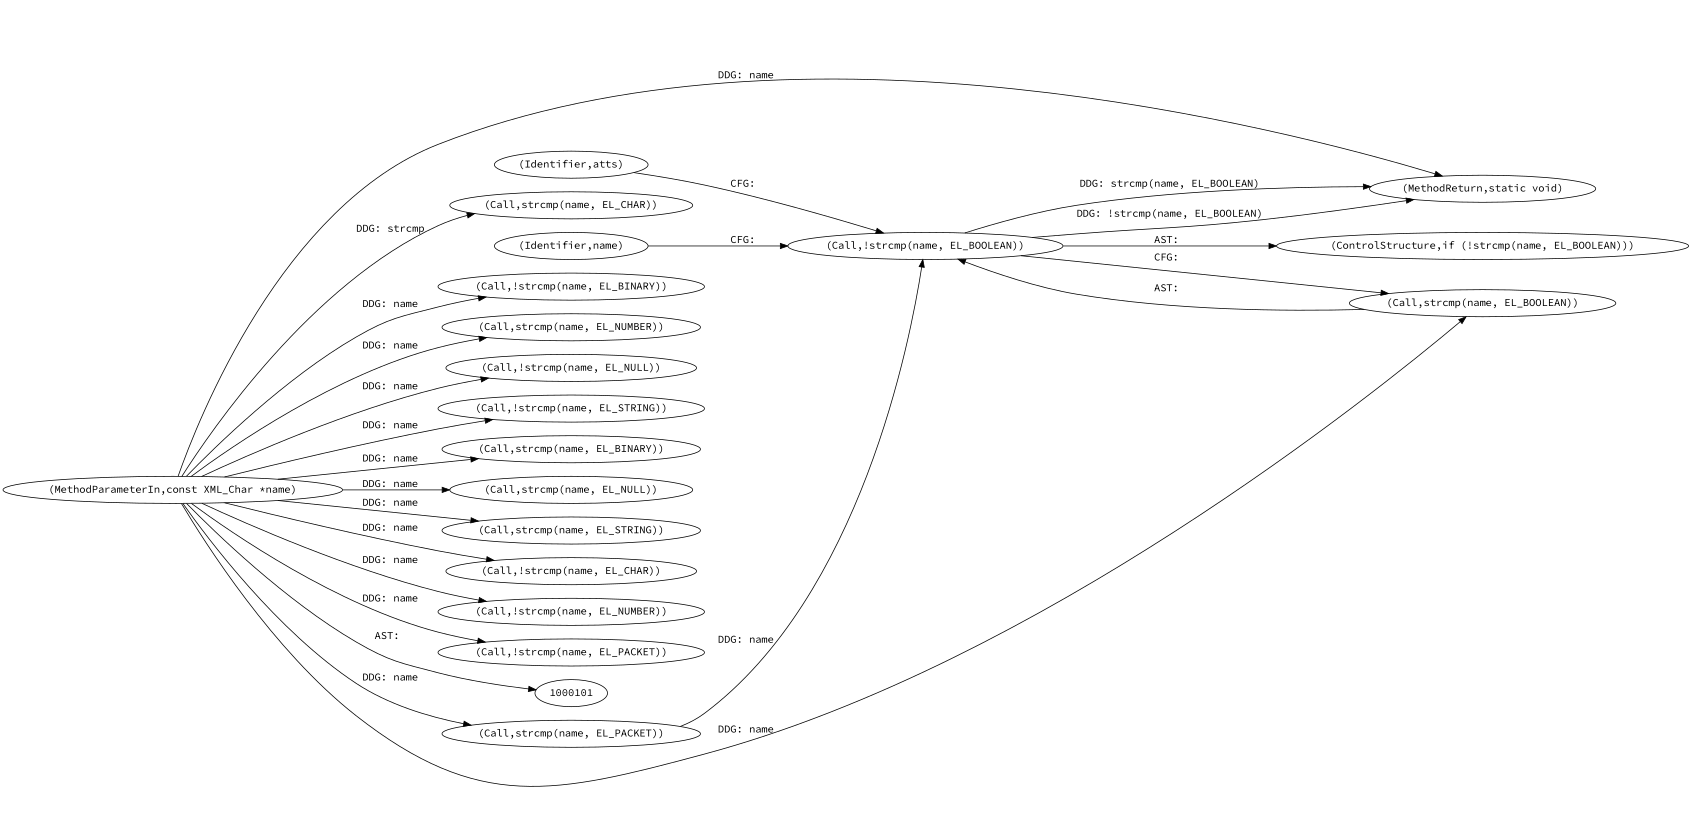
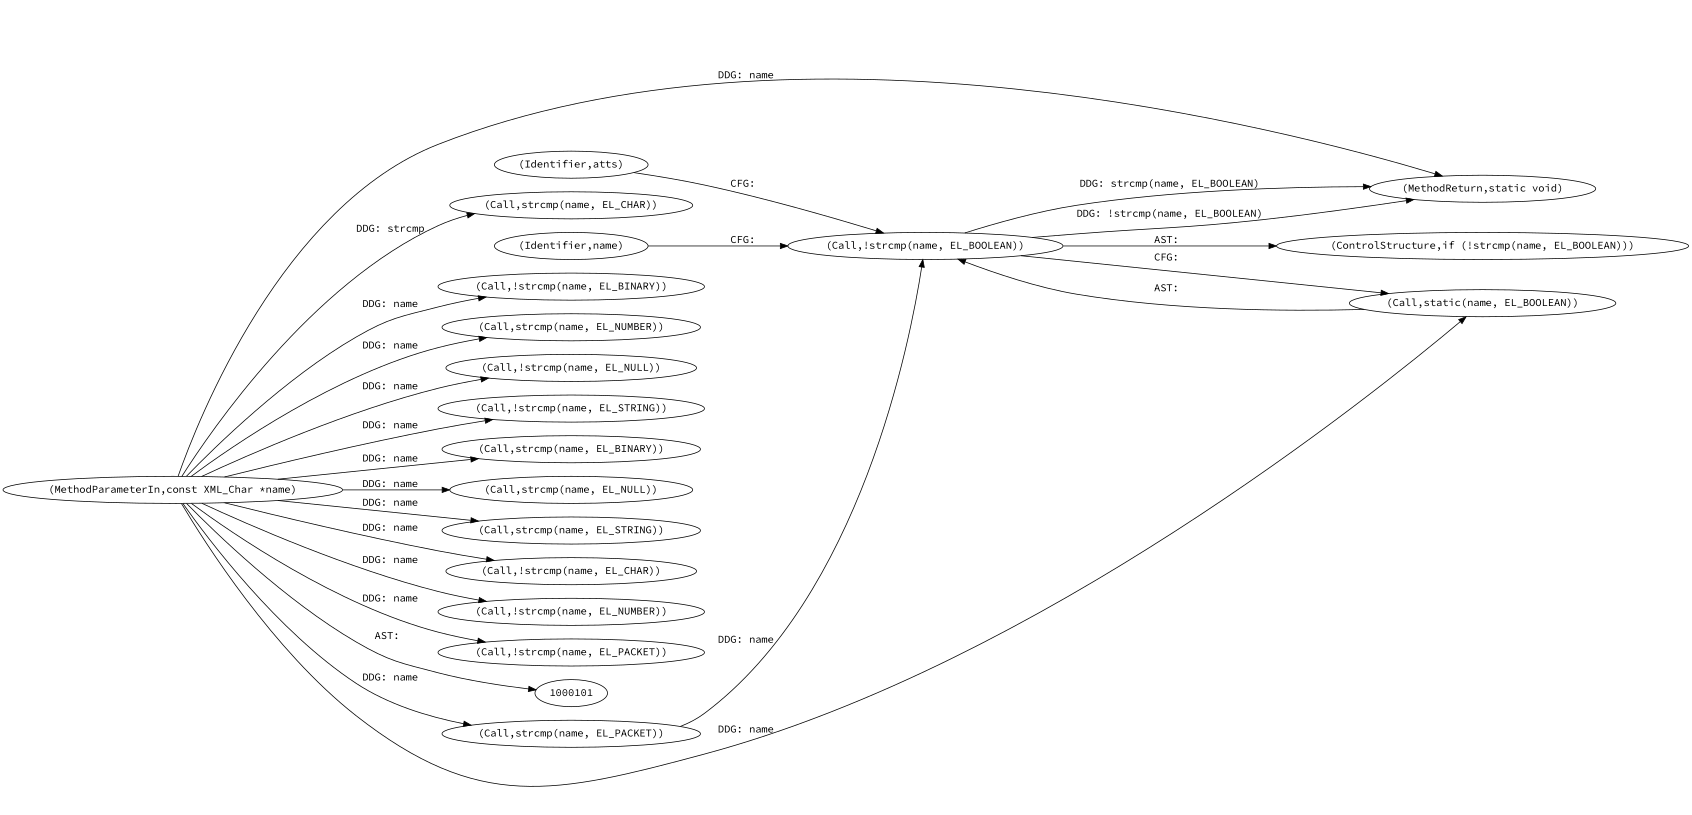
(1483, 303) -> (1483, 303)
